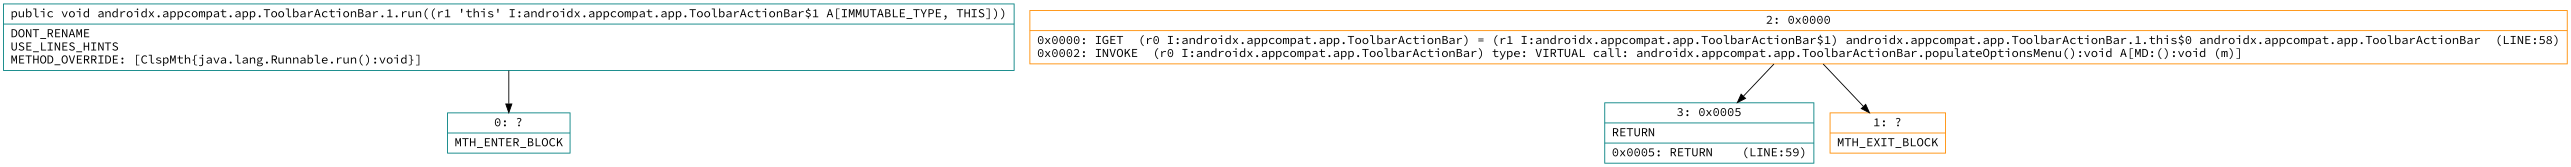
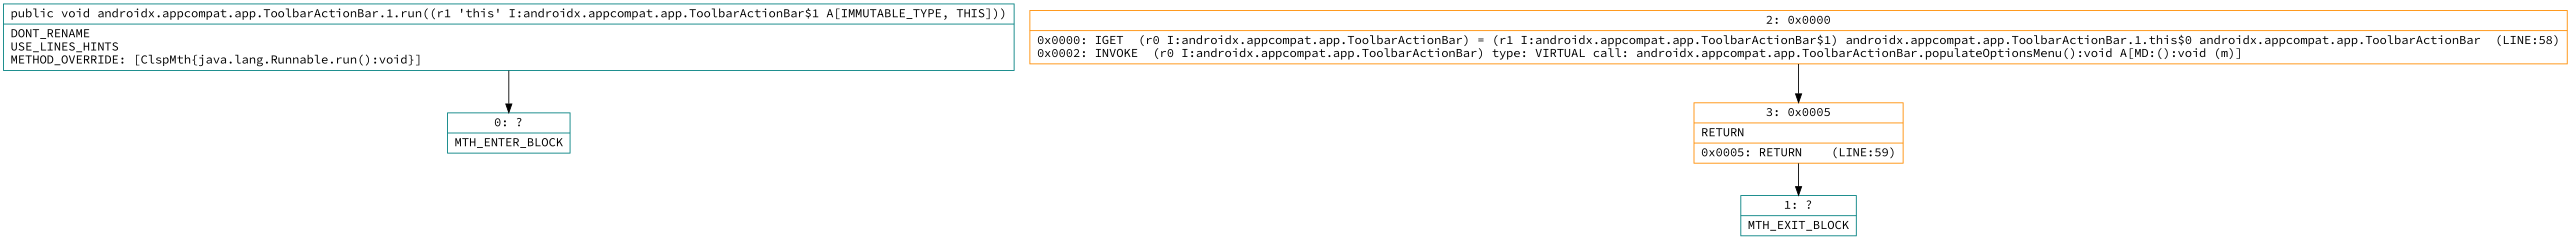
(1843, 85) -> (1799, 175)
(1709, 133) -> (1799, 133)
(1888, 133) -> (1799, 216)
